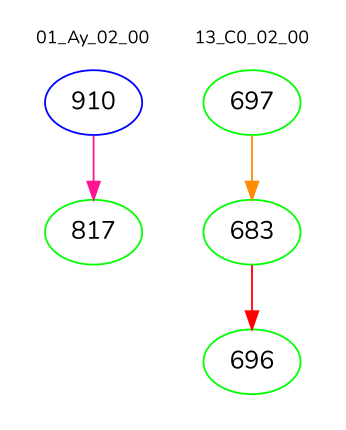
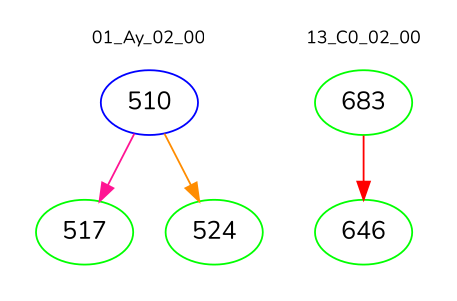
(94, 103) -> (149, 103)
(252, 103) -> none
(94, 232) -> (85, 232)
none -> (214, 232)
(252, 362) -> (364, 232)
